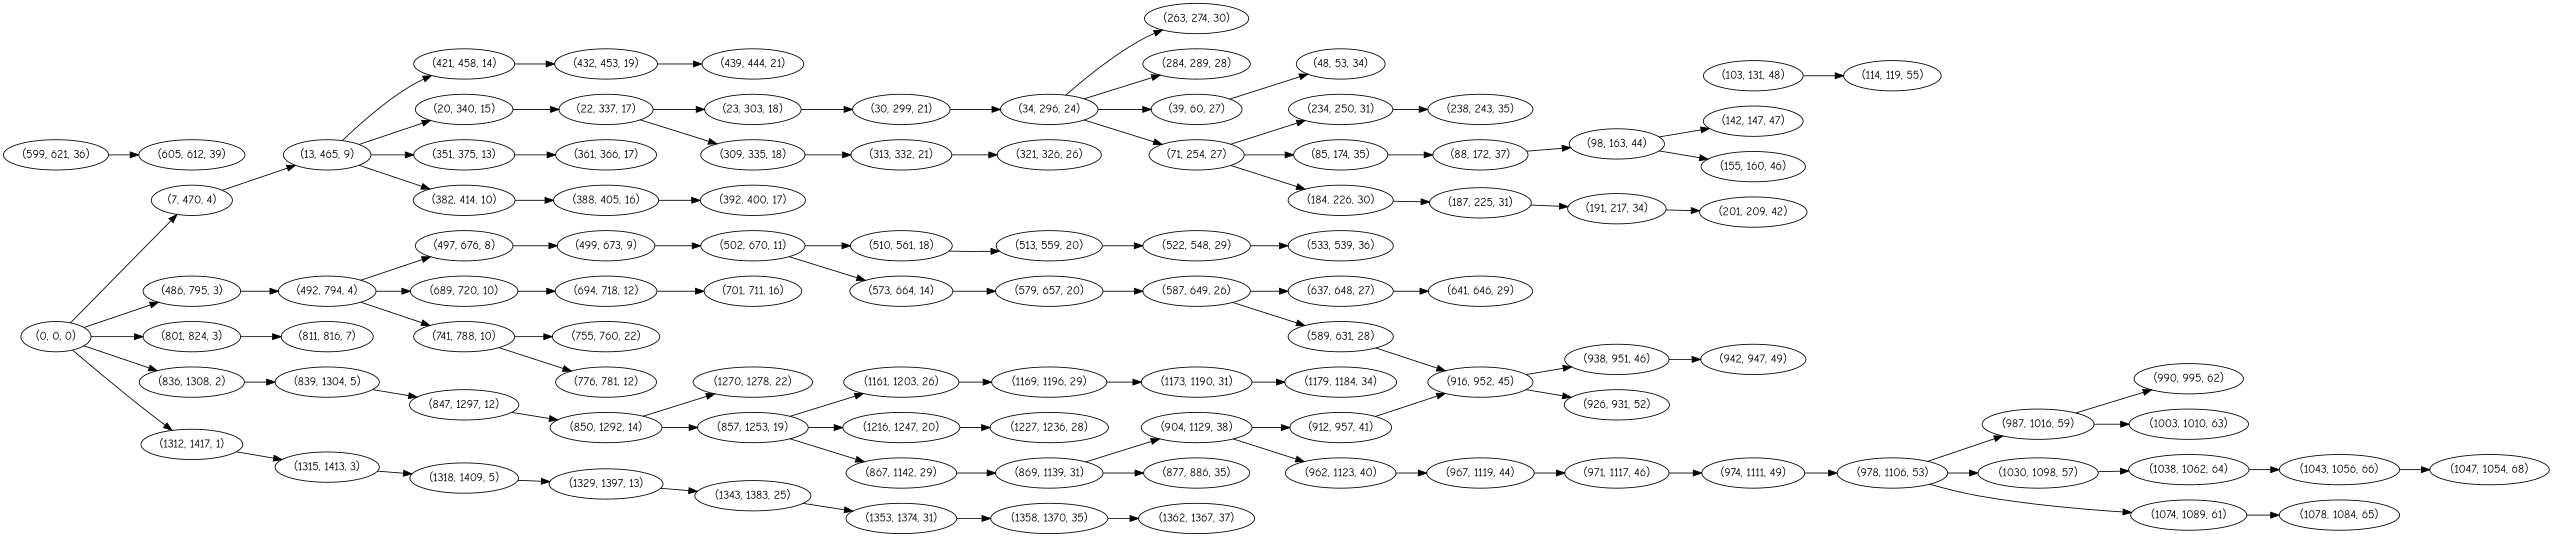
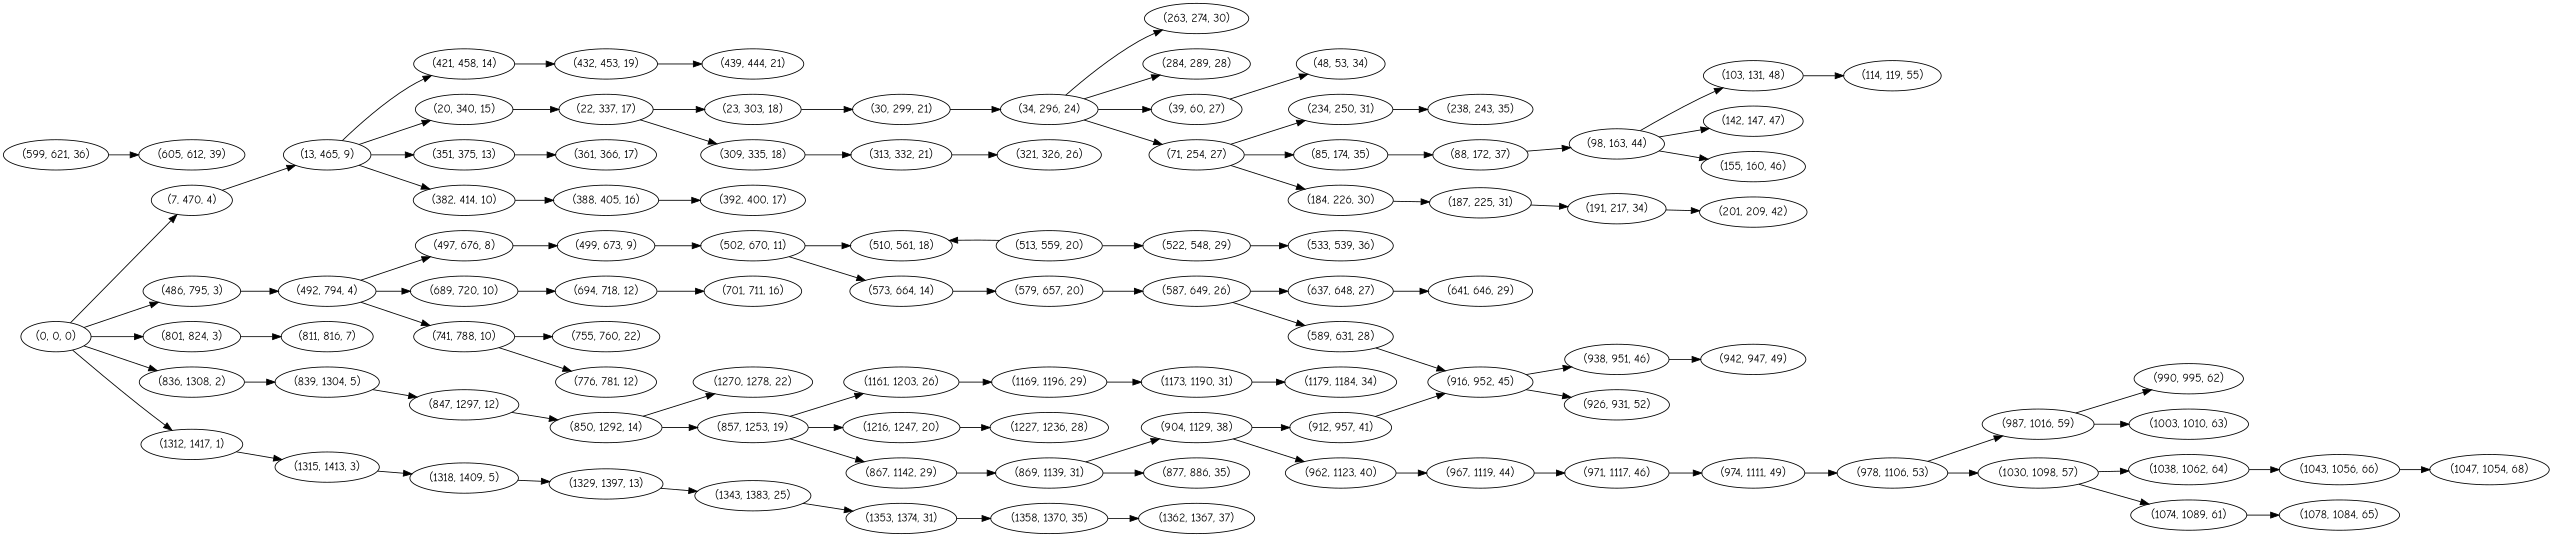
none -> (1677, 110)
(970, 251) -> (979, 240)
(2026, 503) -> (2110, 493)
